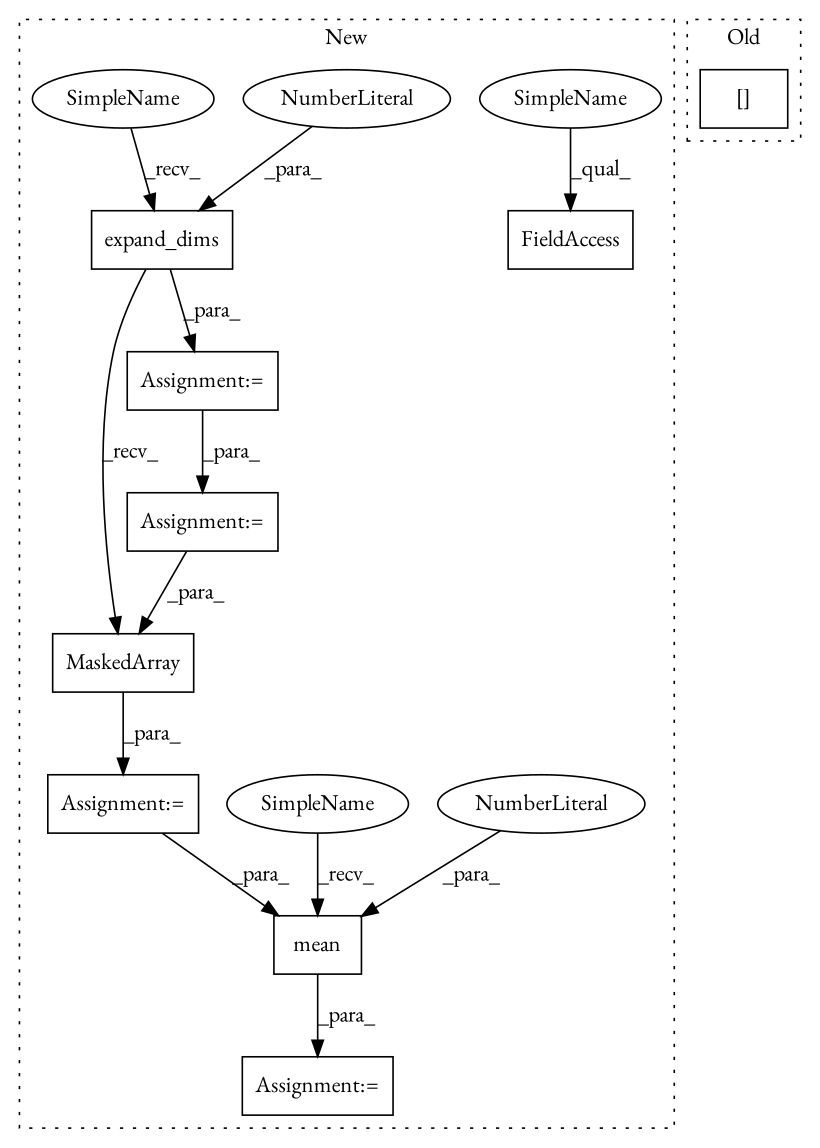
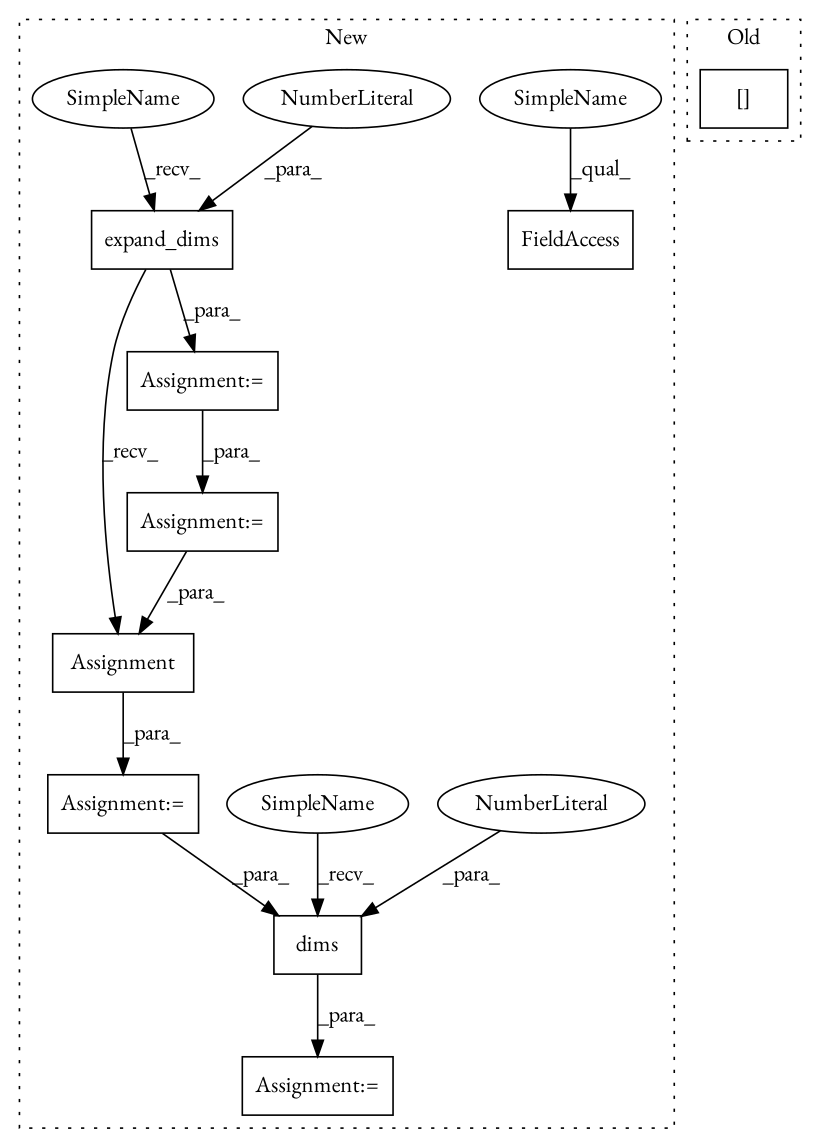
(123, 663) -> (123, 663)
(318, 945) -> (318, 945)
